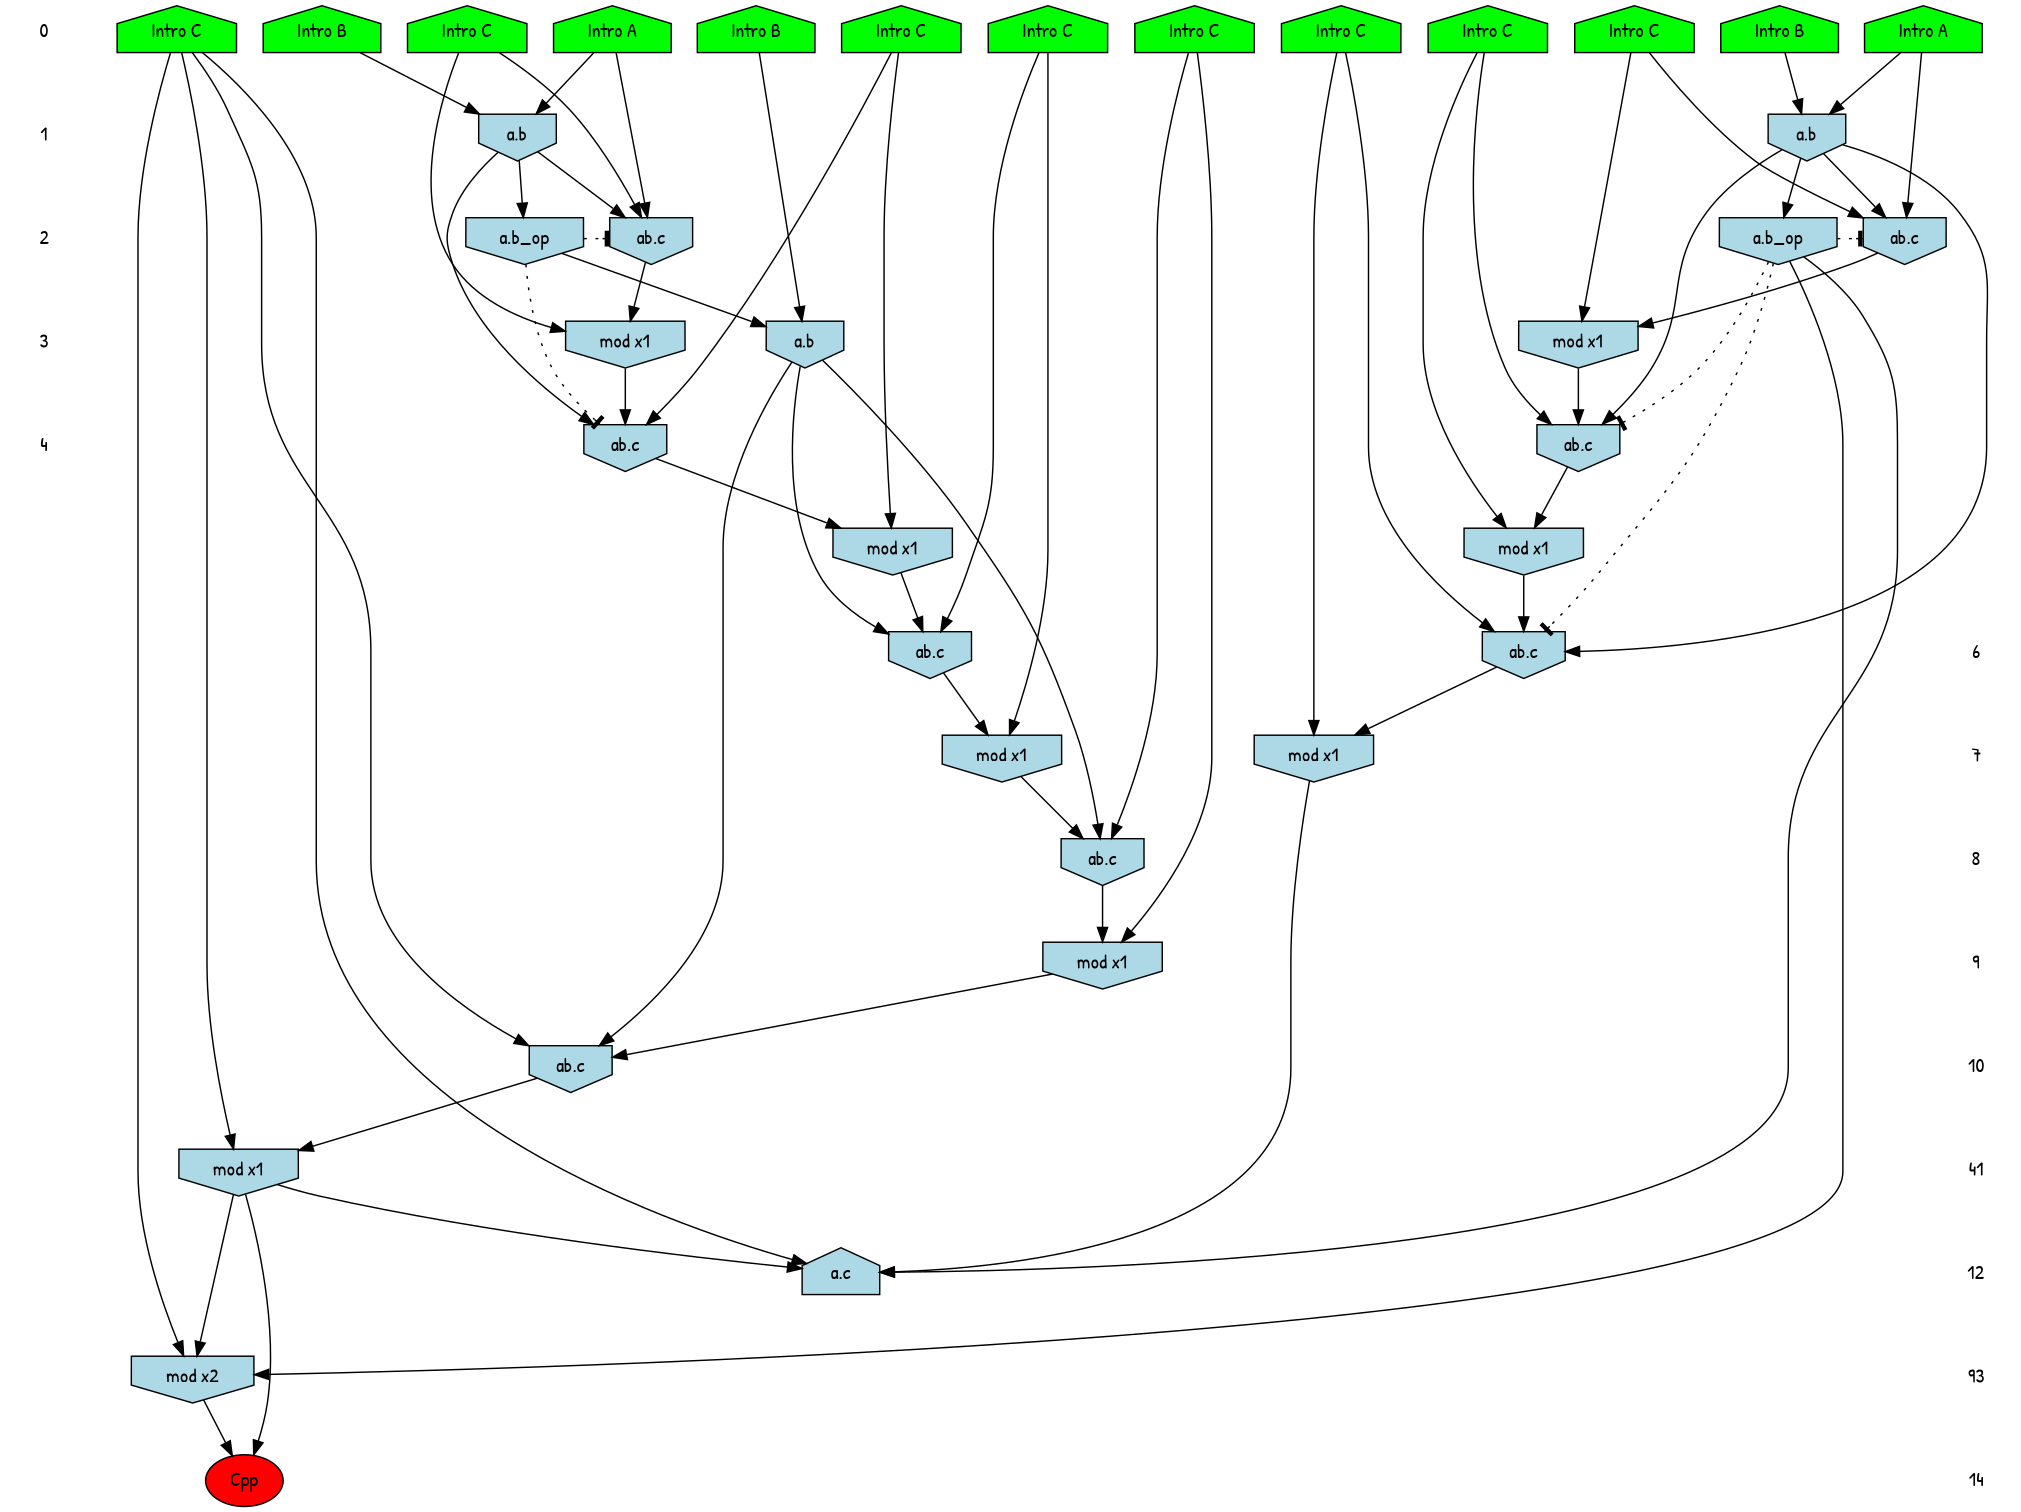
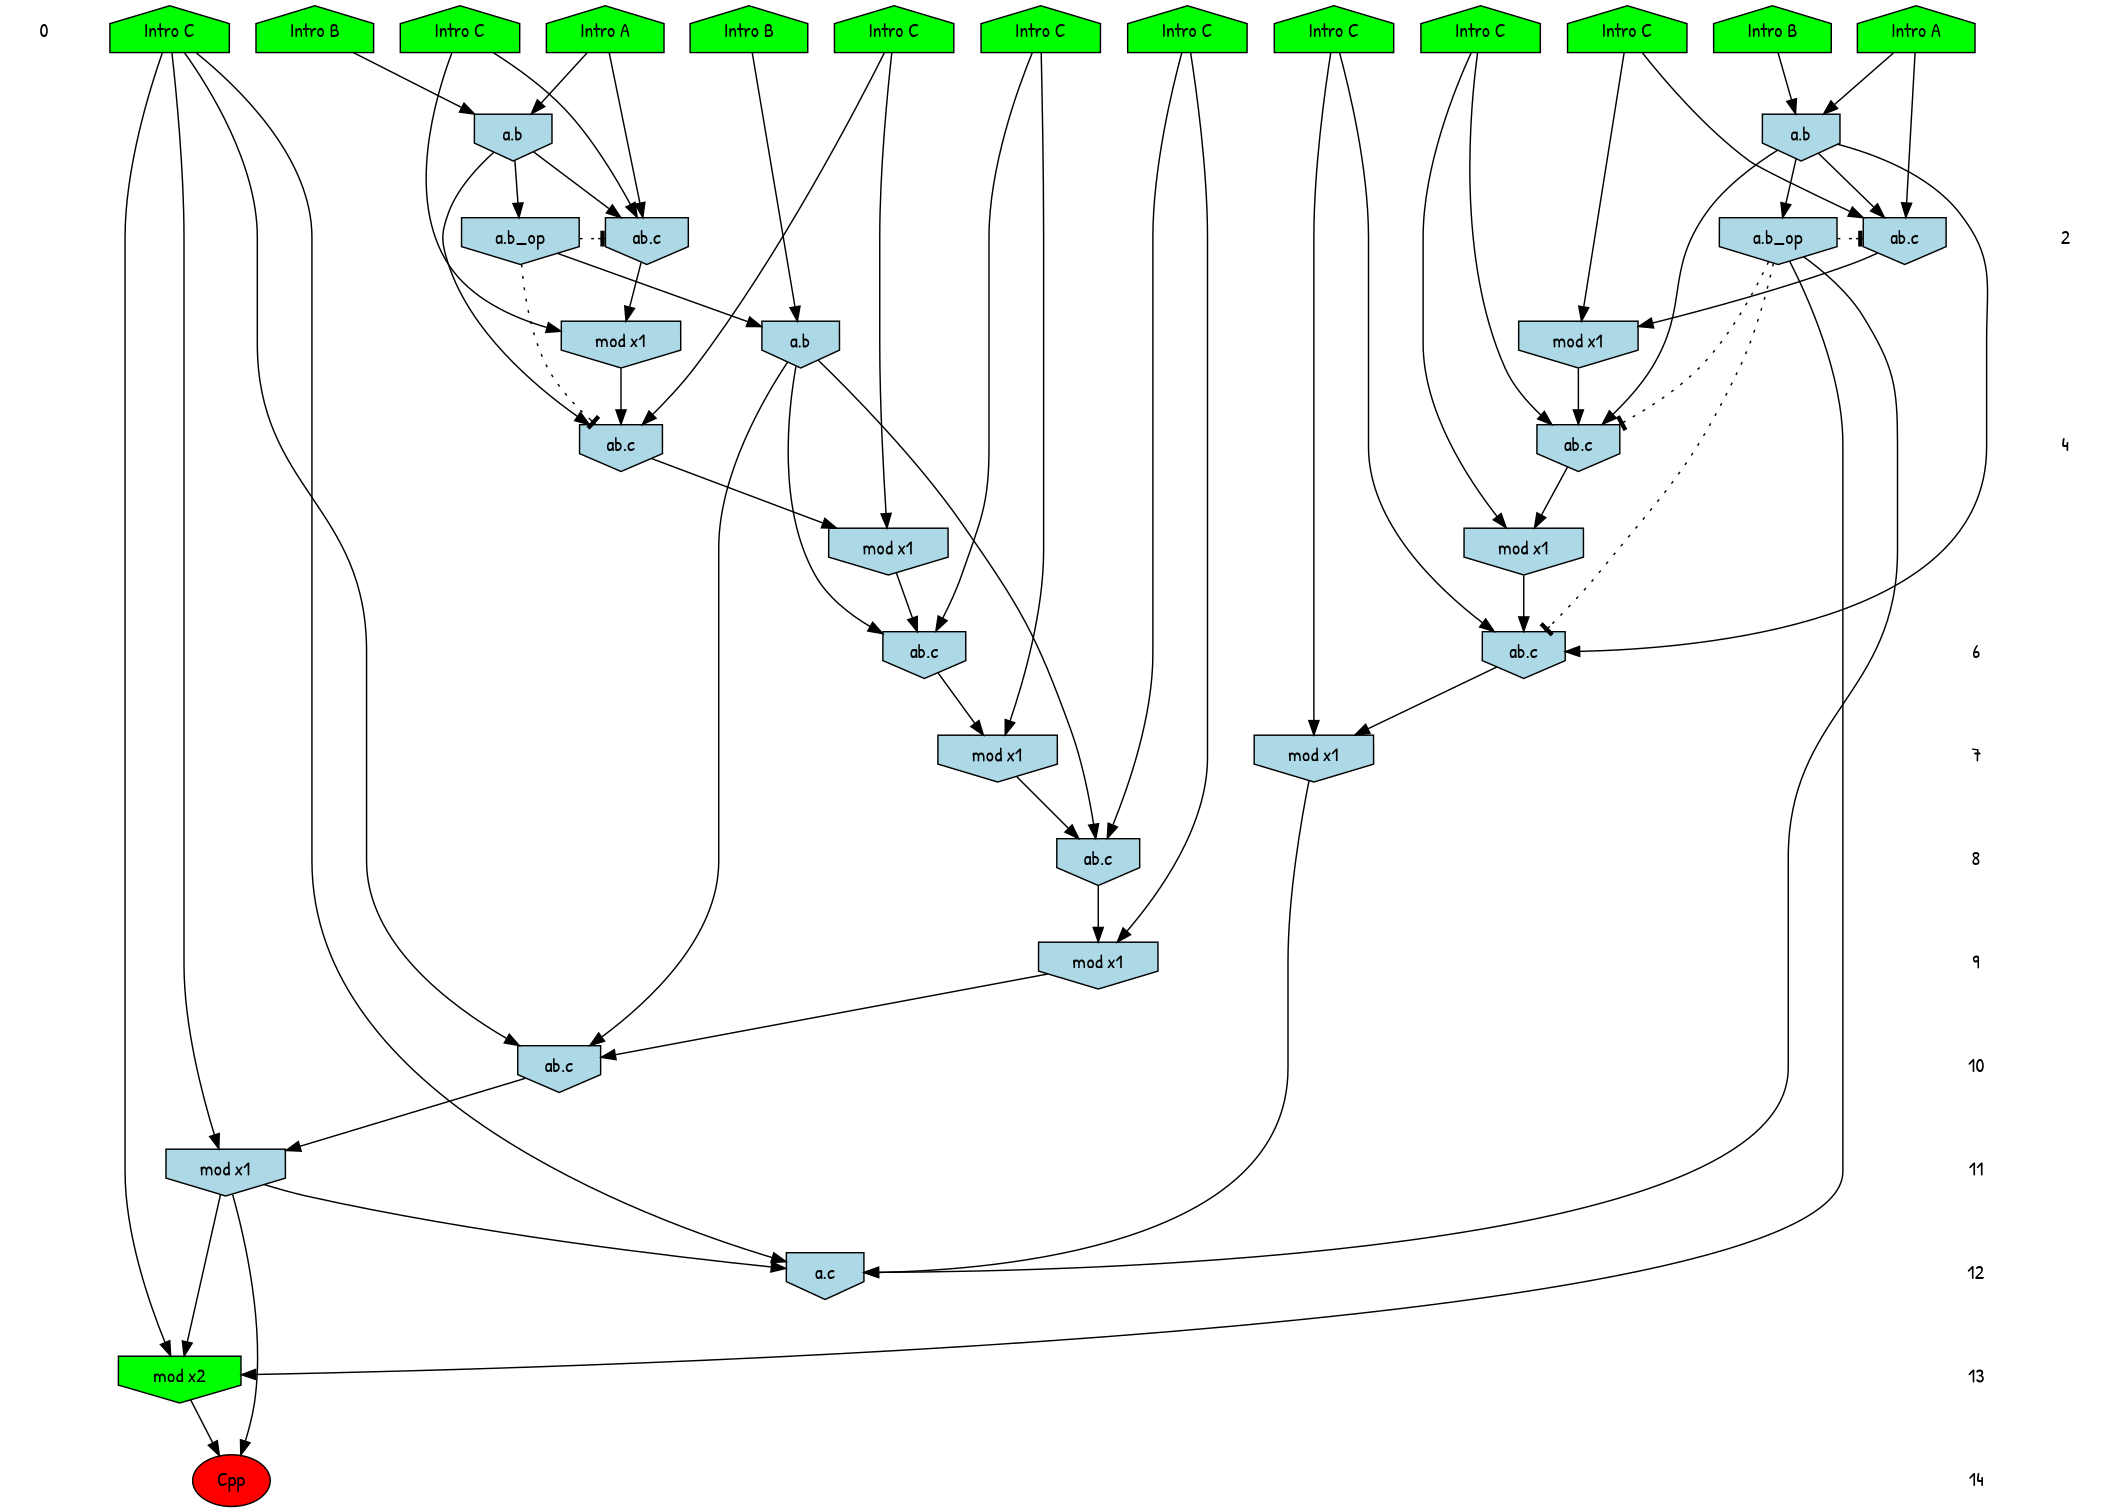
(45, 135) -> none
(45, 342) -> none
(1977, 1170) -> (1977, 1170)
(841, 1274) -> (825, 1274)
(193, 1377) -> (180, 1377)
(1977, 1377) -> (1977, 1377)
